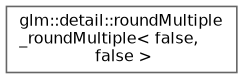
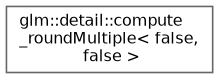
(122, 39) -> (110, 39)
